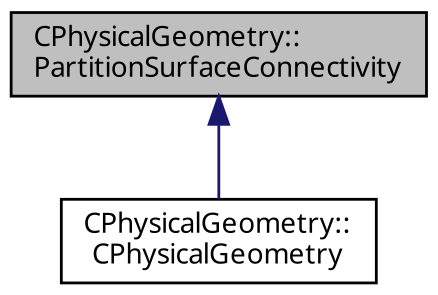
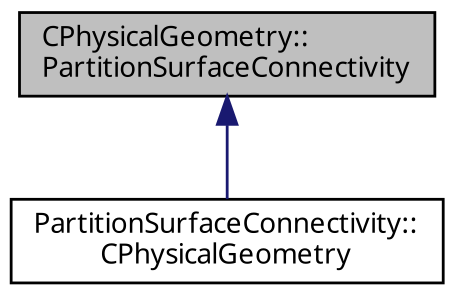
(219, 241) -> (227, 241)
